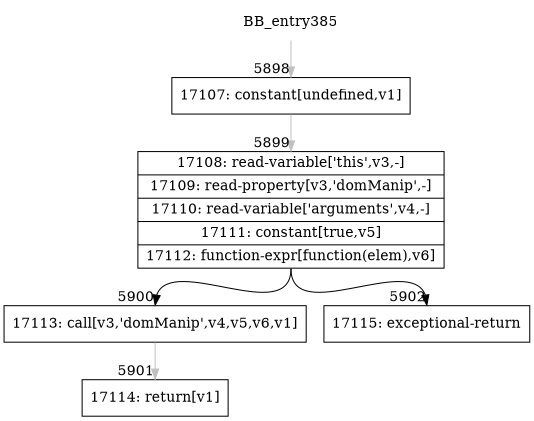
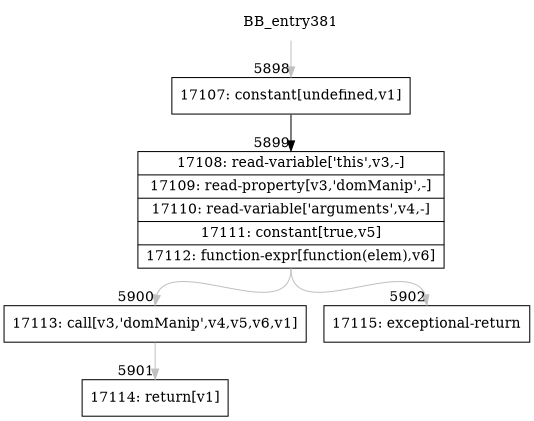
(291, 22) -> (291, 22)
(291, 128) -> (291, 128)
(228, 288) -> (228, 288)
(354, 288) -> (354, 288)
